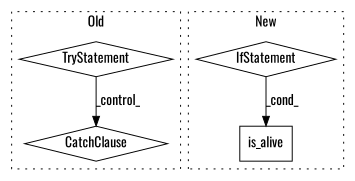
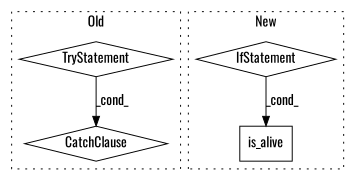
(118, 101) -> (113, 101)
